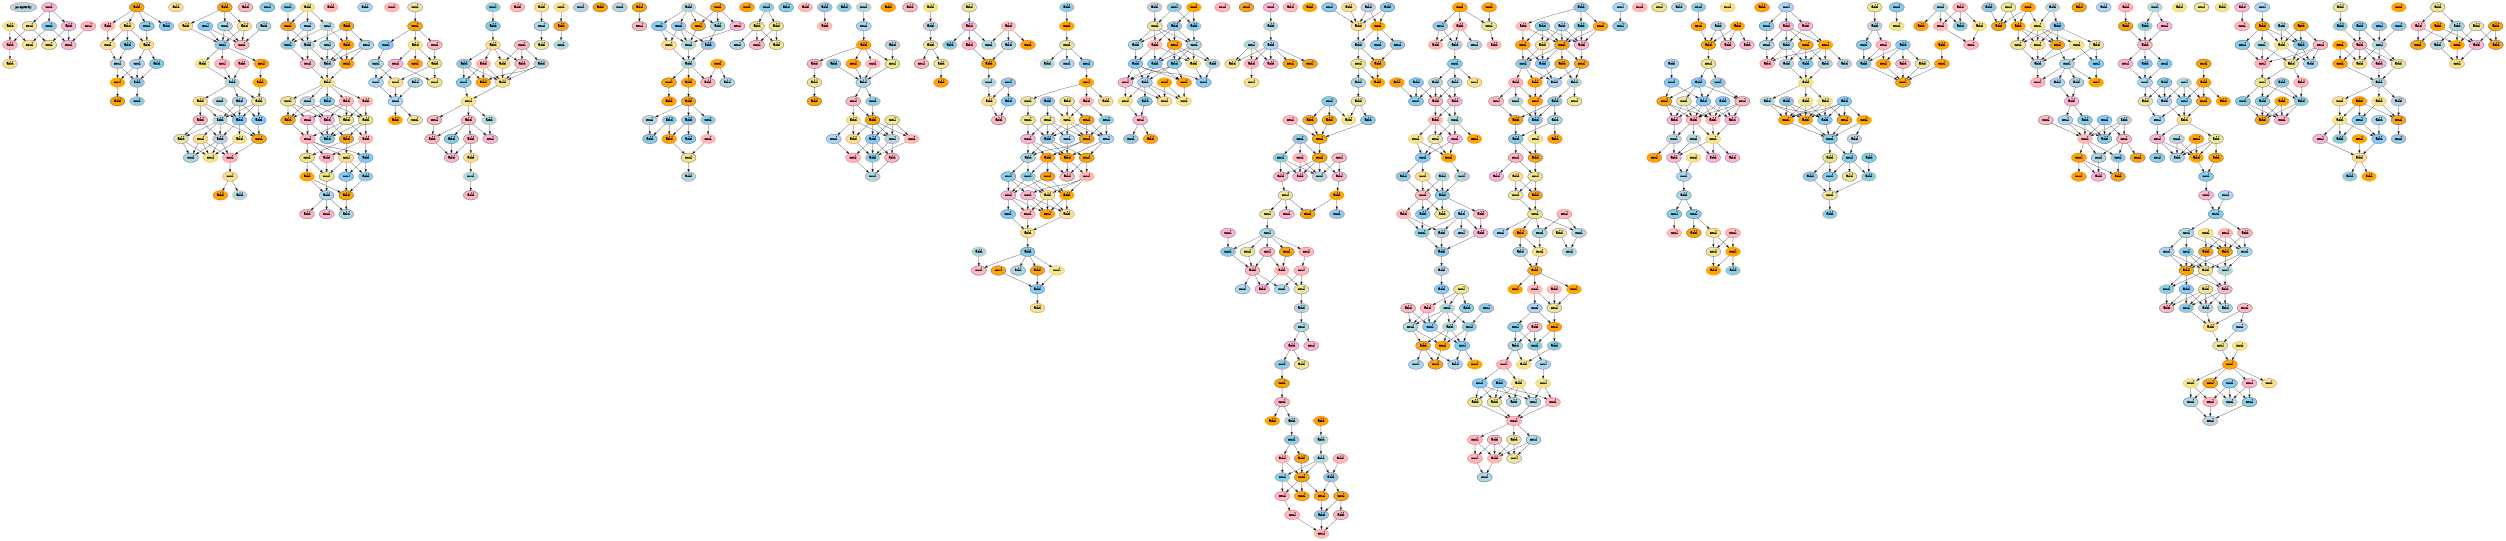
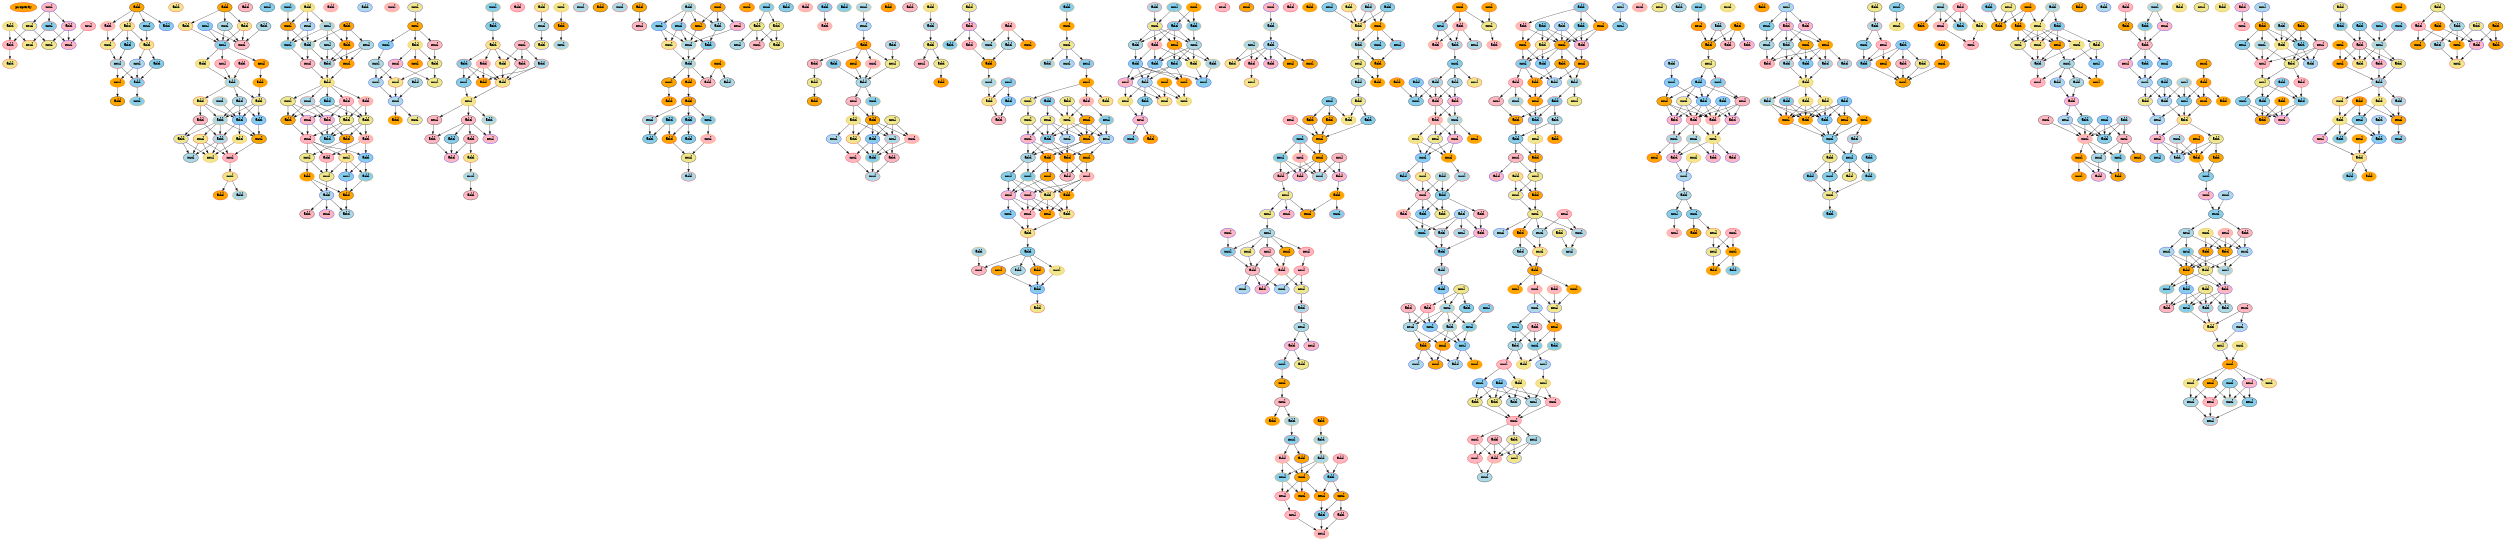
(24, 7) -> (24, 7)
